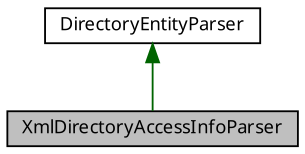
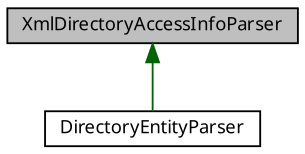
(153, 87) -> (153, 87)
